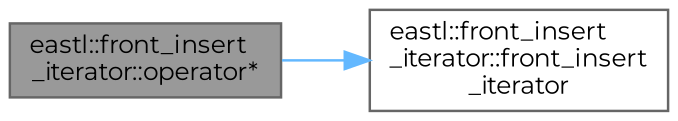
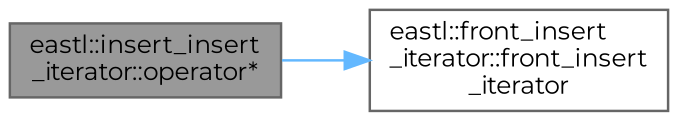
(145, 60) -> (145, 60)
